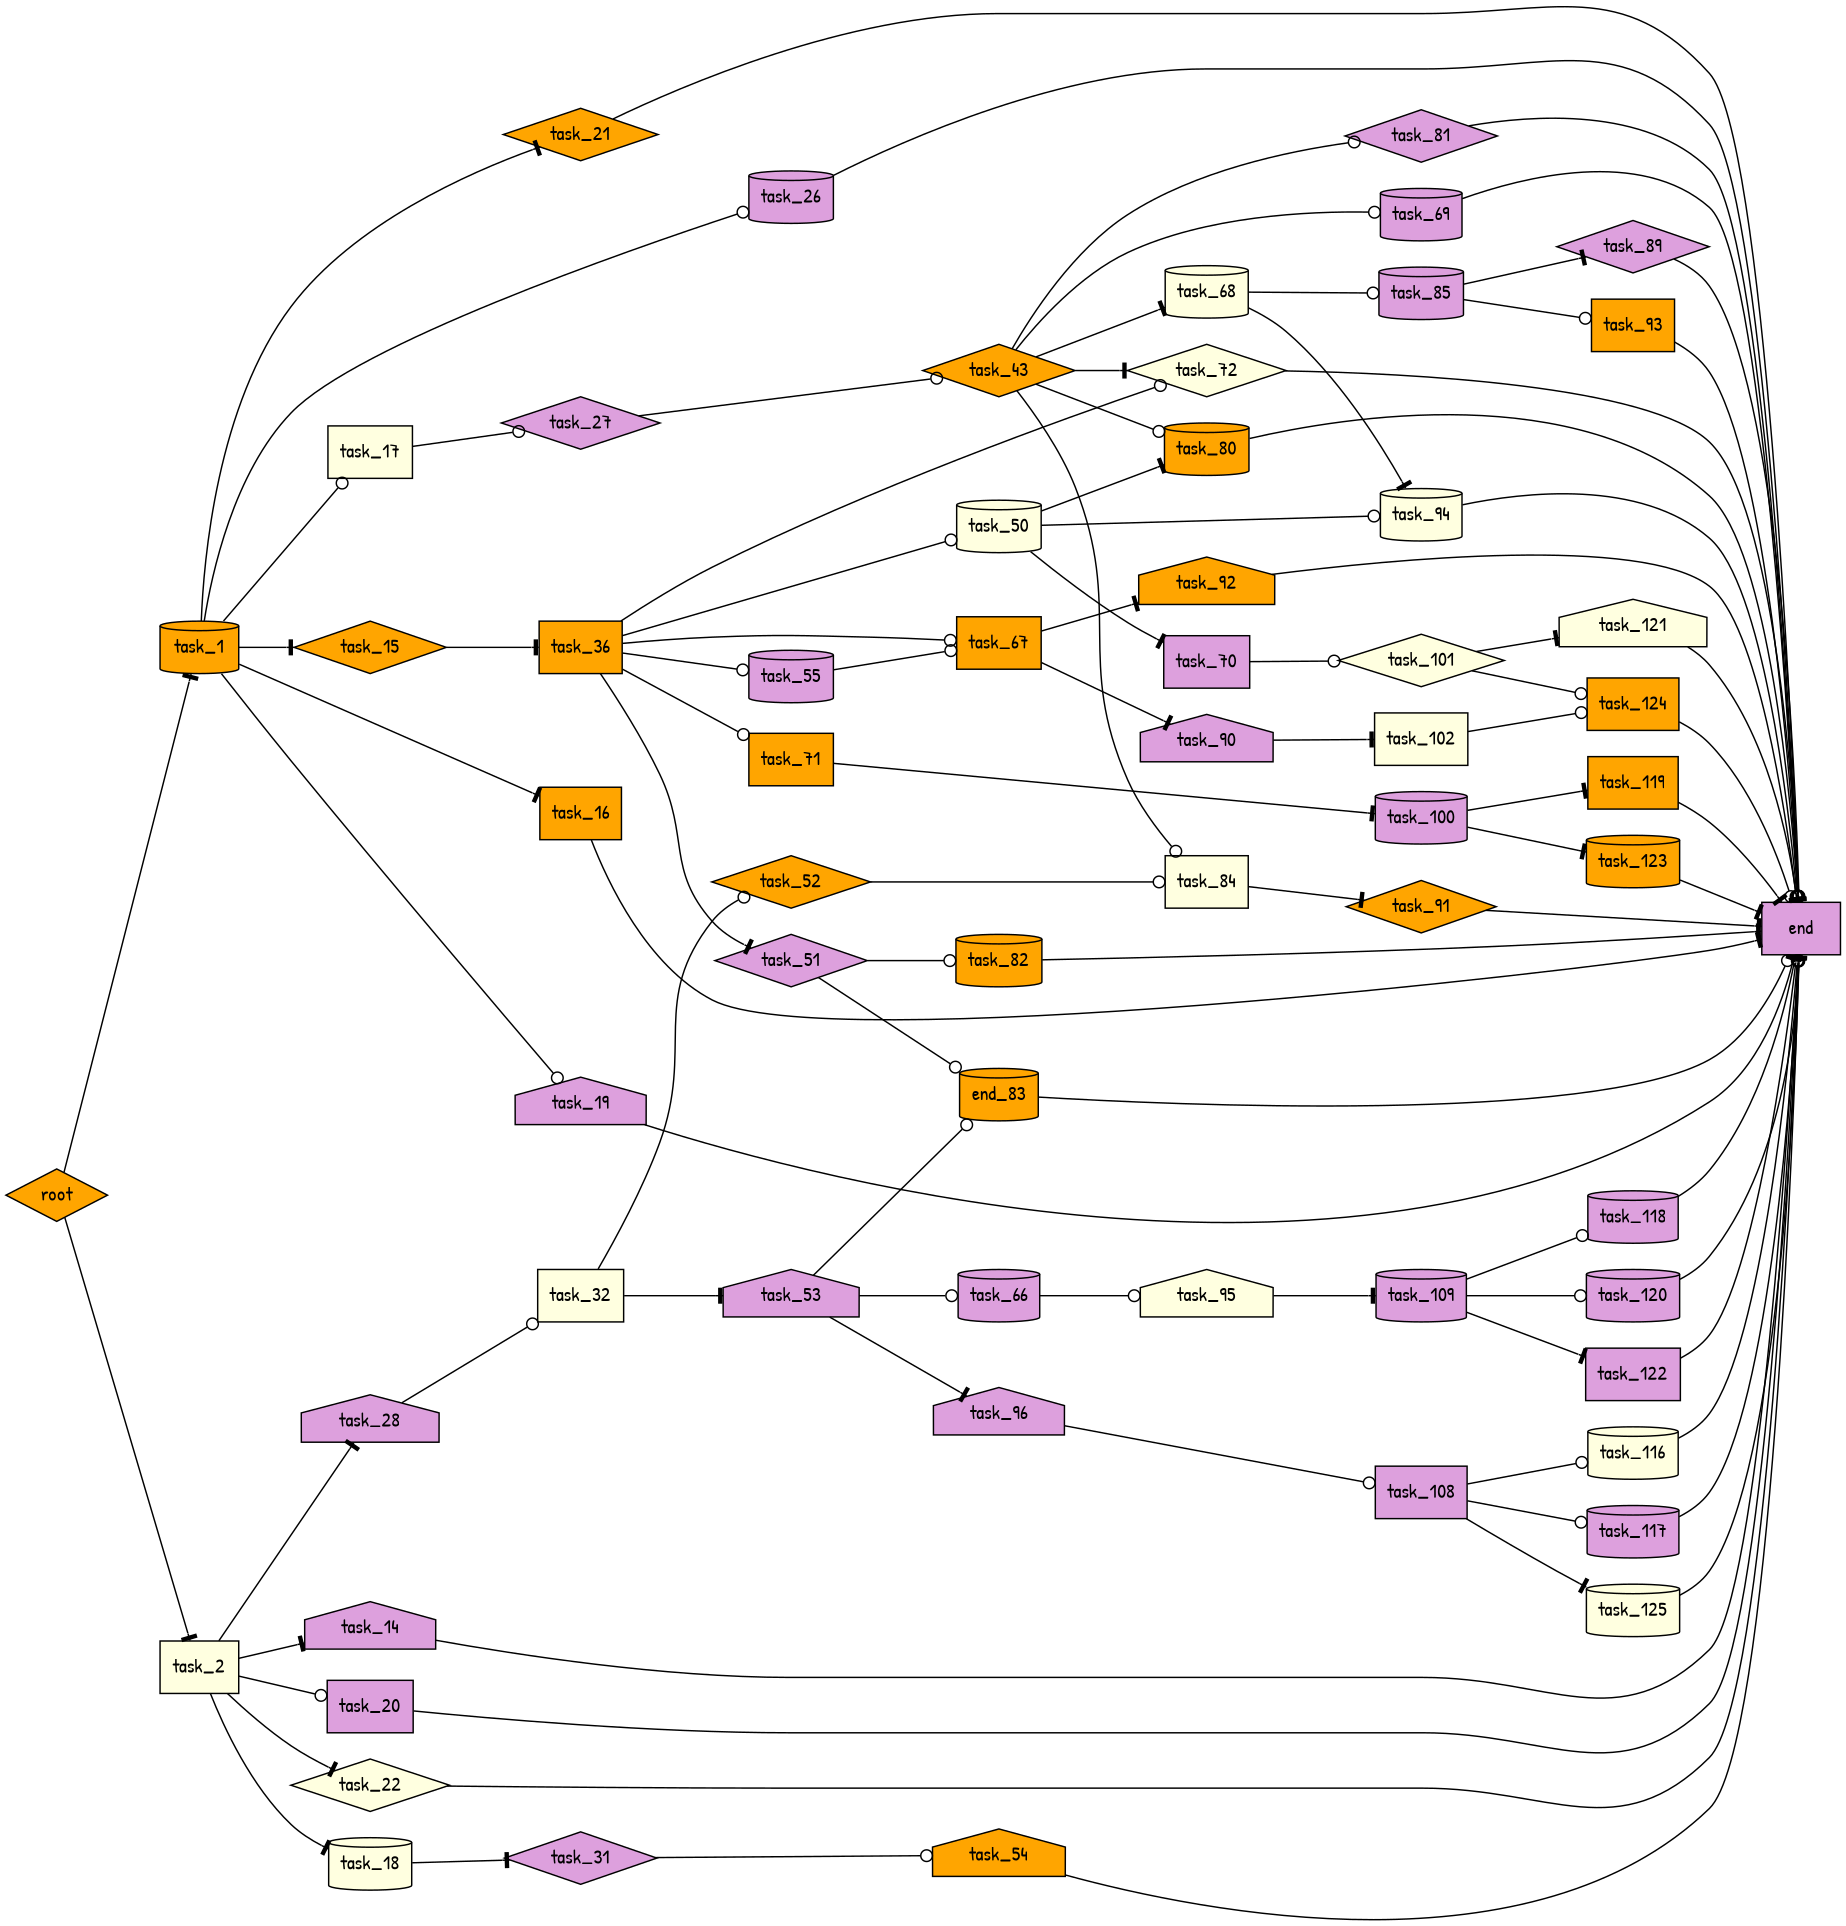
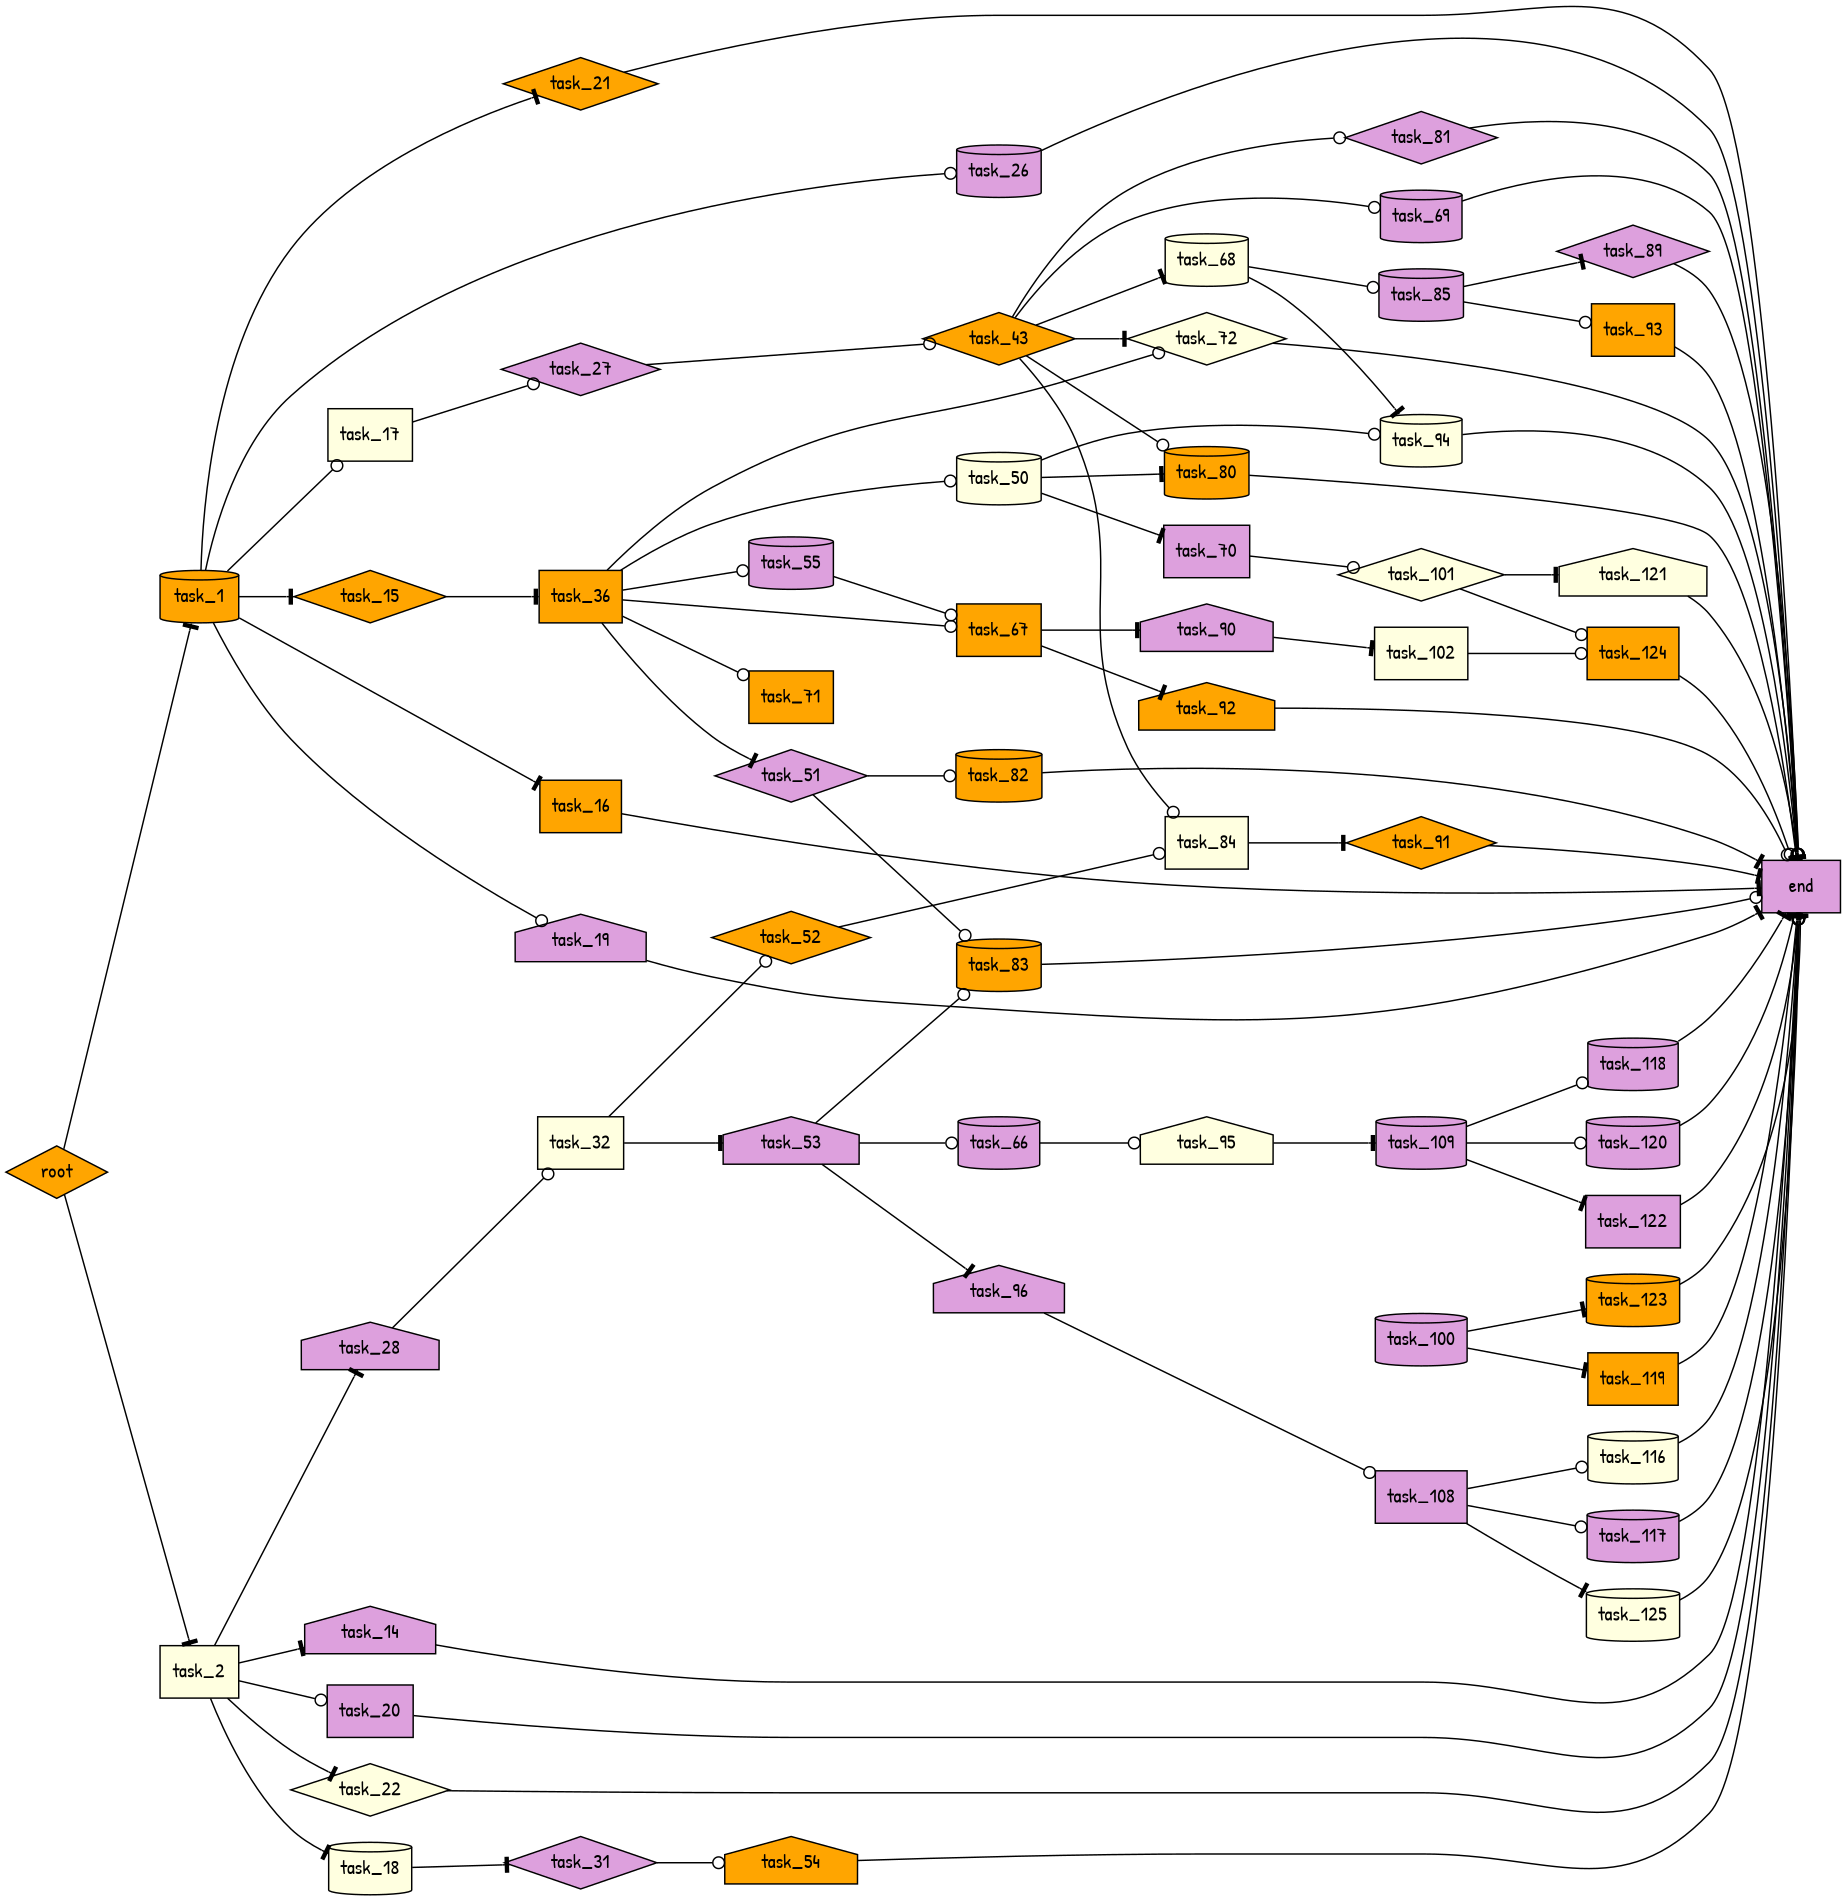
(1101, 788) -> none
(999, 1095) -> (999, 965)
